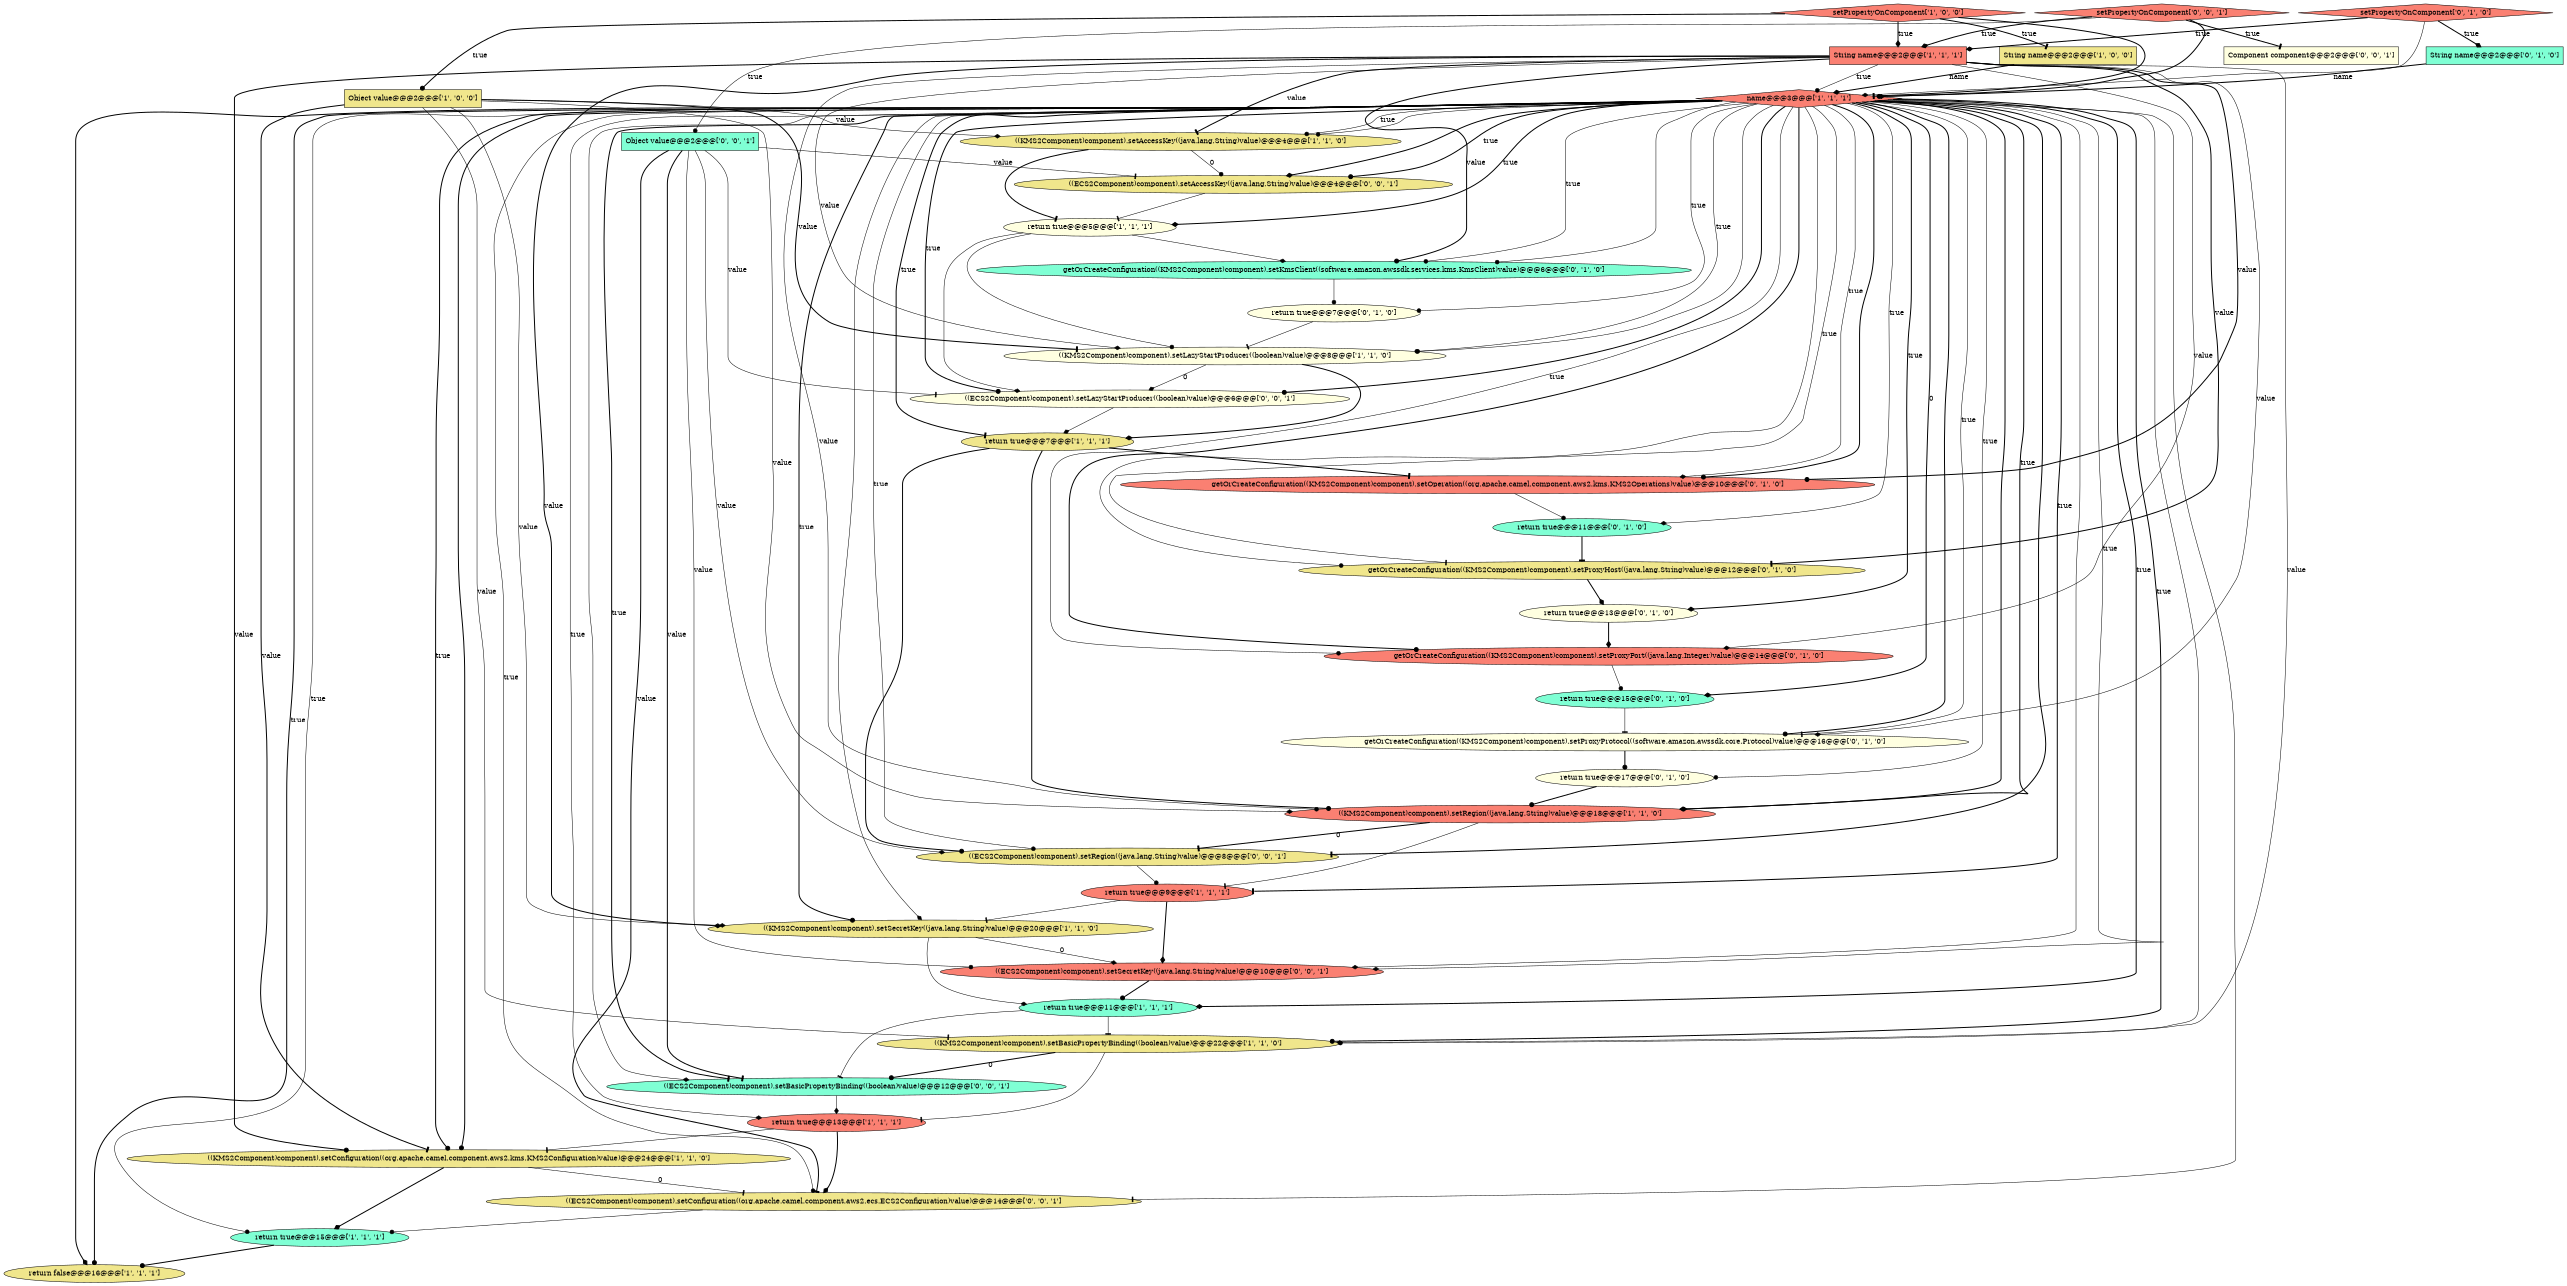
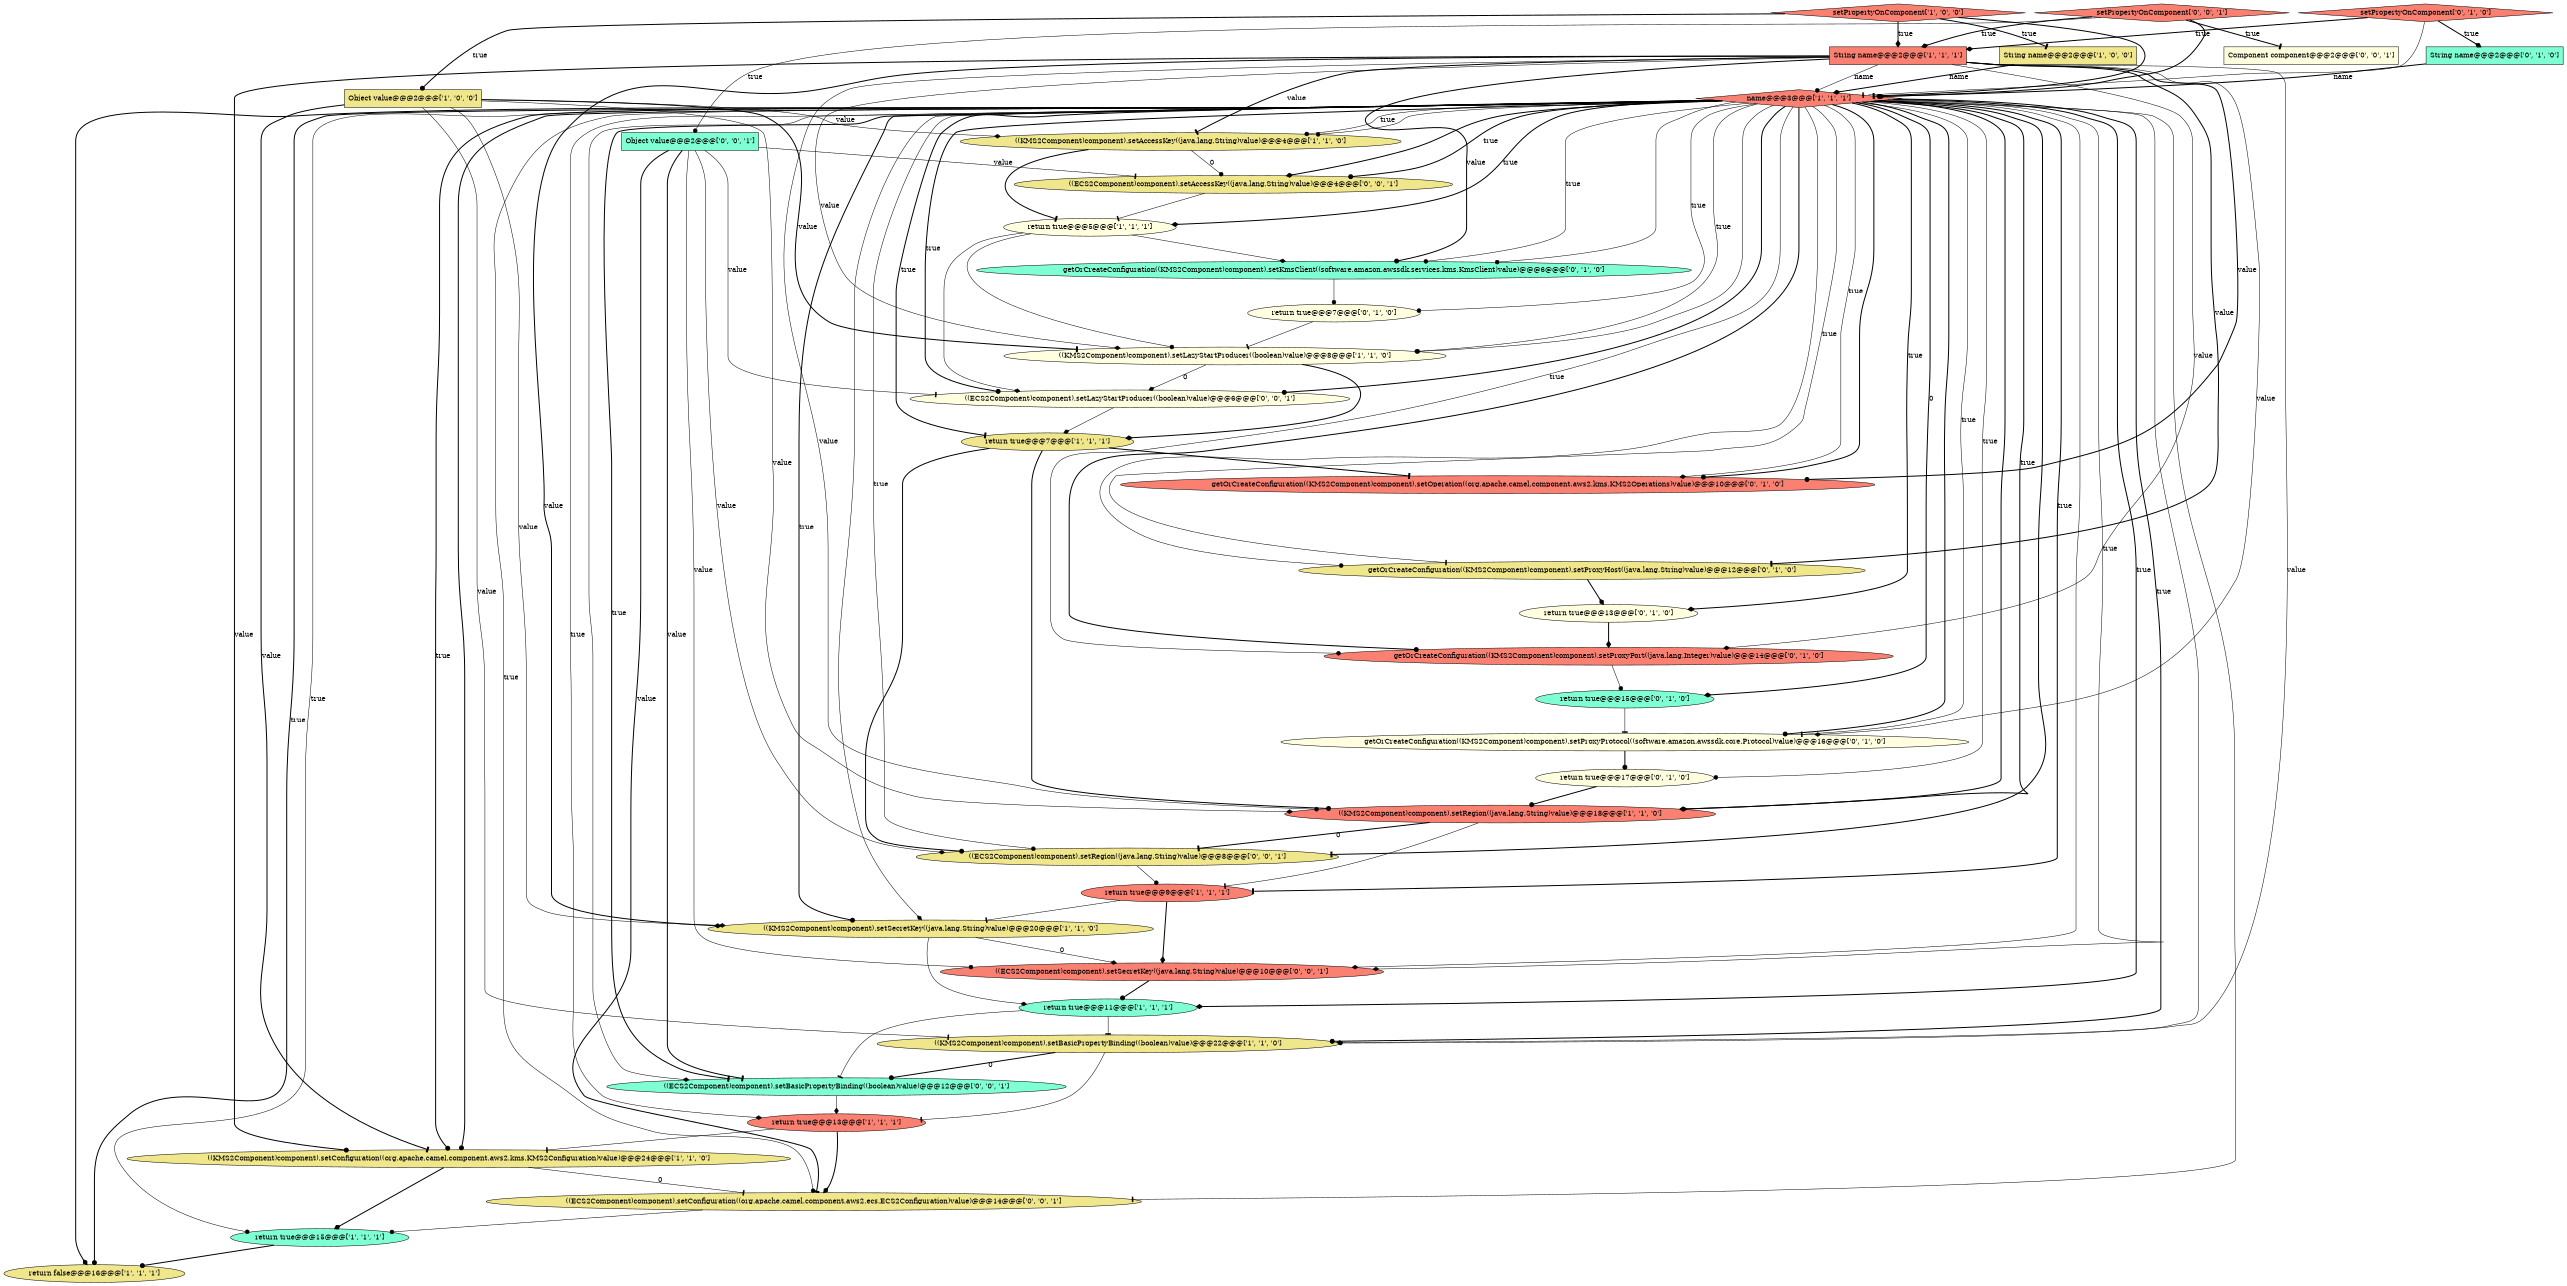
(1864, 77) -> (1864, 77)
(2175, 78) -> (2175, 78)
(1582, 528) -> none
